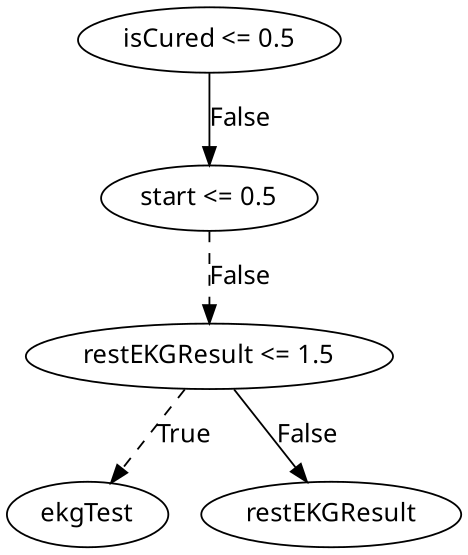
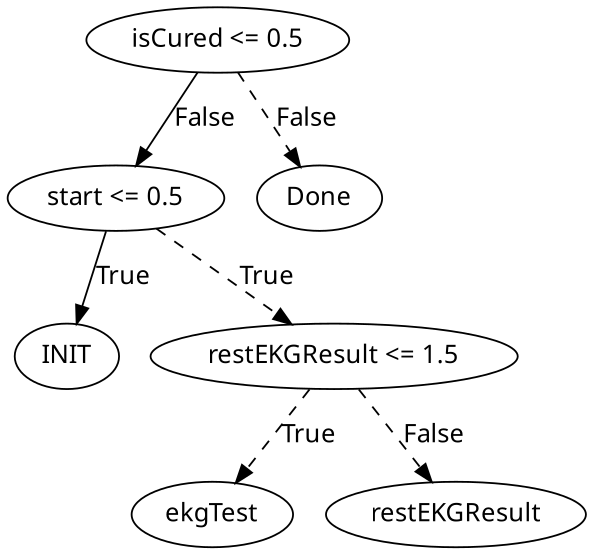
none -> (320, 198)
(240, 277) -> (268, 277)
none -> (67, 356)
(265, 428) -> (389, 428)
